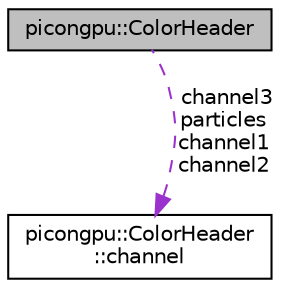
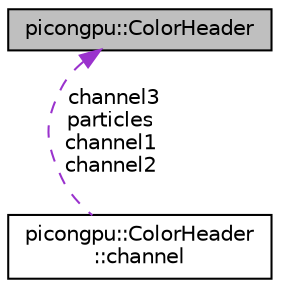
(175, 121) -> (49, 140)
